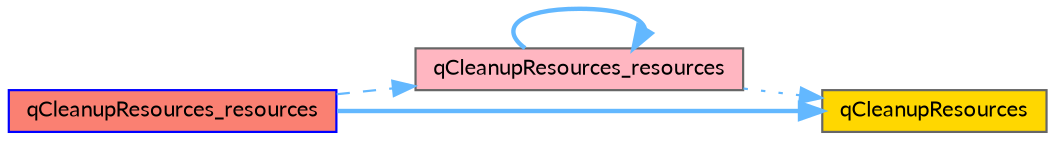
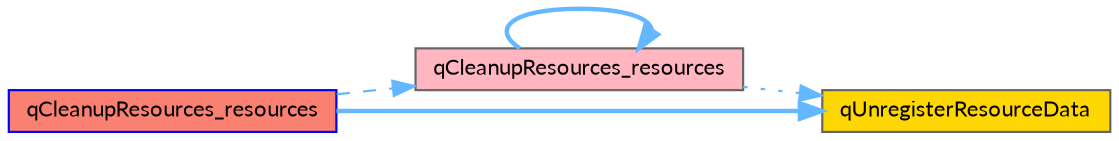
(934, 111) -> (966, 111)
